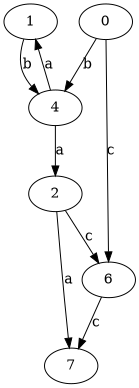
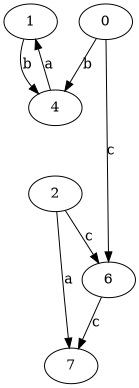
(55, 146) -> none
